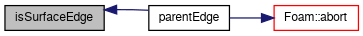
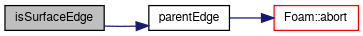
(133, 10) -> (120, 26)
